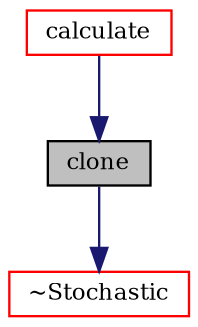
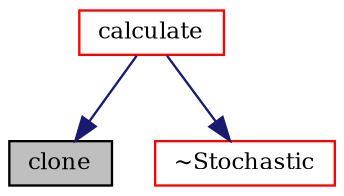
(99, 217) -> (191, 89)
